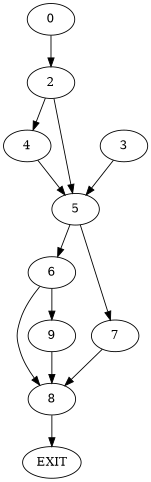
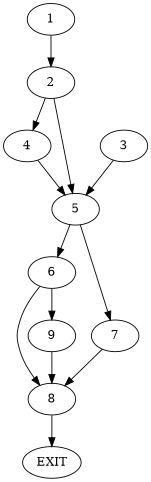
(51, 19) -> (51, 19)
